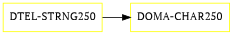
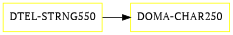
(53, 17) -> (53, 17)
